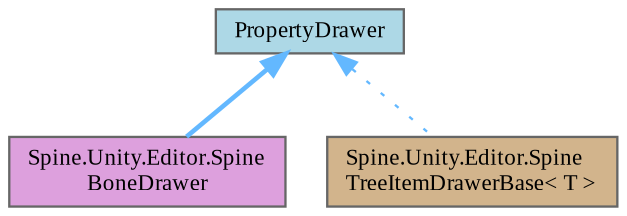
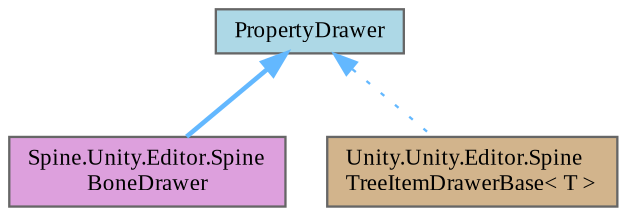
(472, 172) -> (472, 172)
